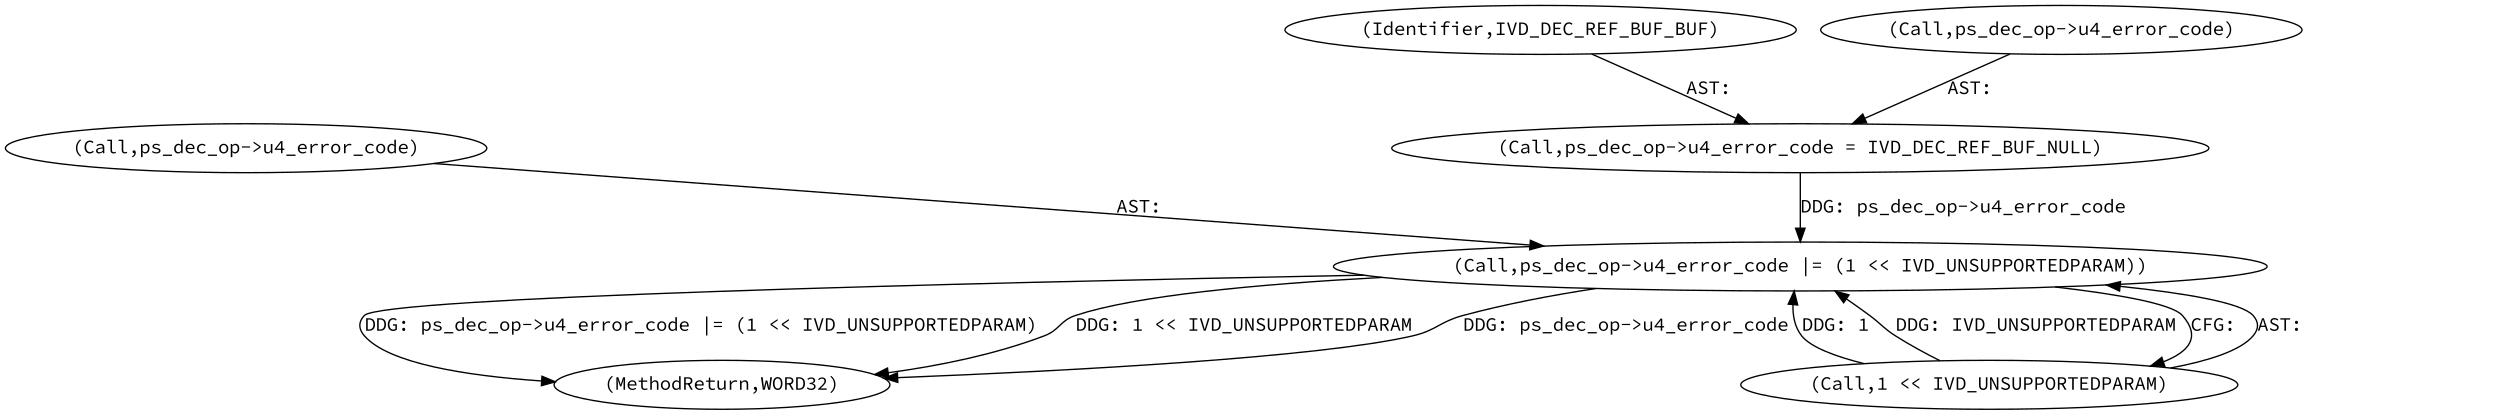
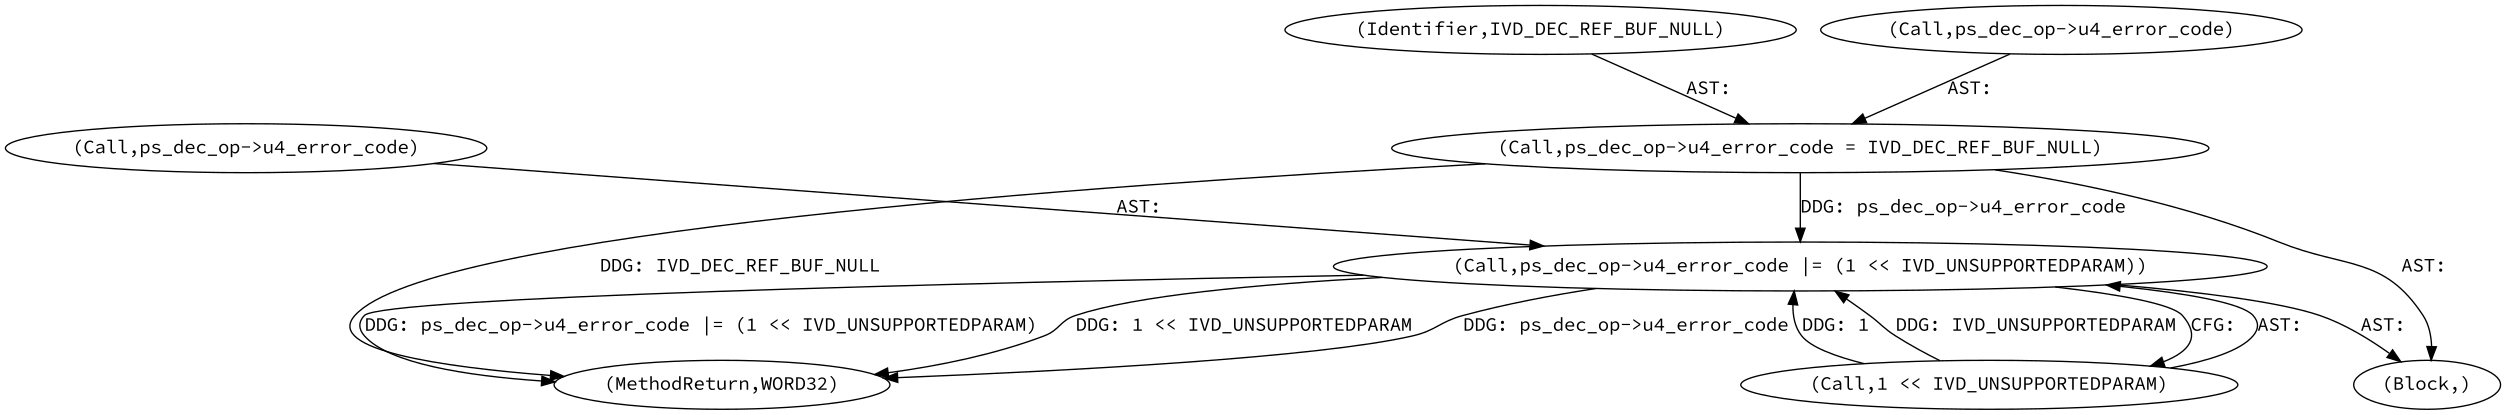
(1541, 30) -> (1541, 30)
none -> (802, 216)
none -> (2427, 385)
